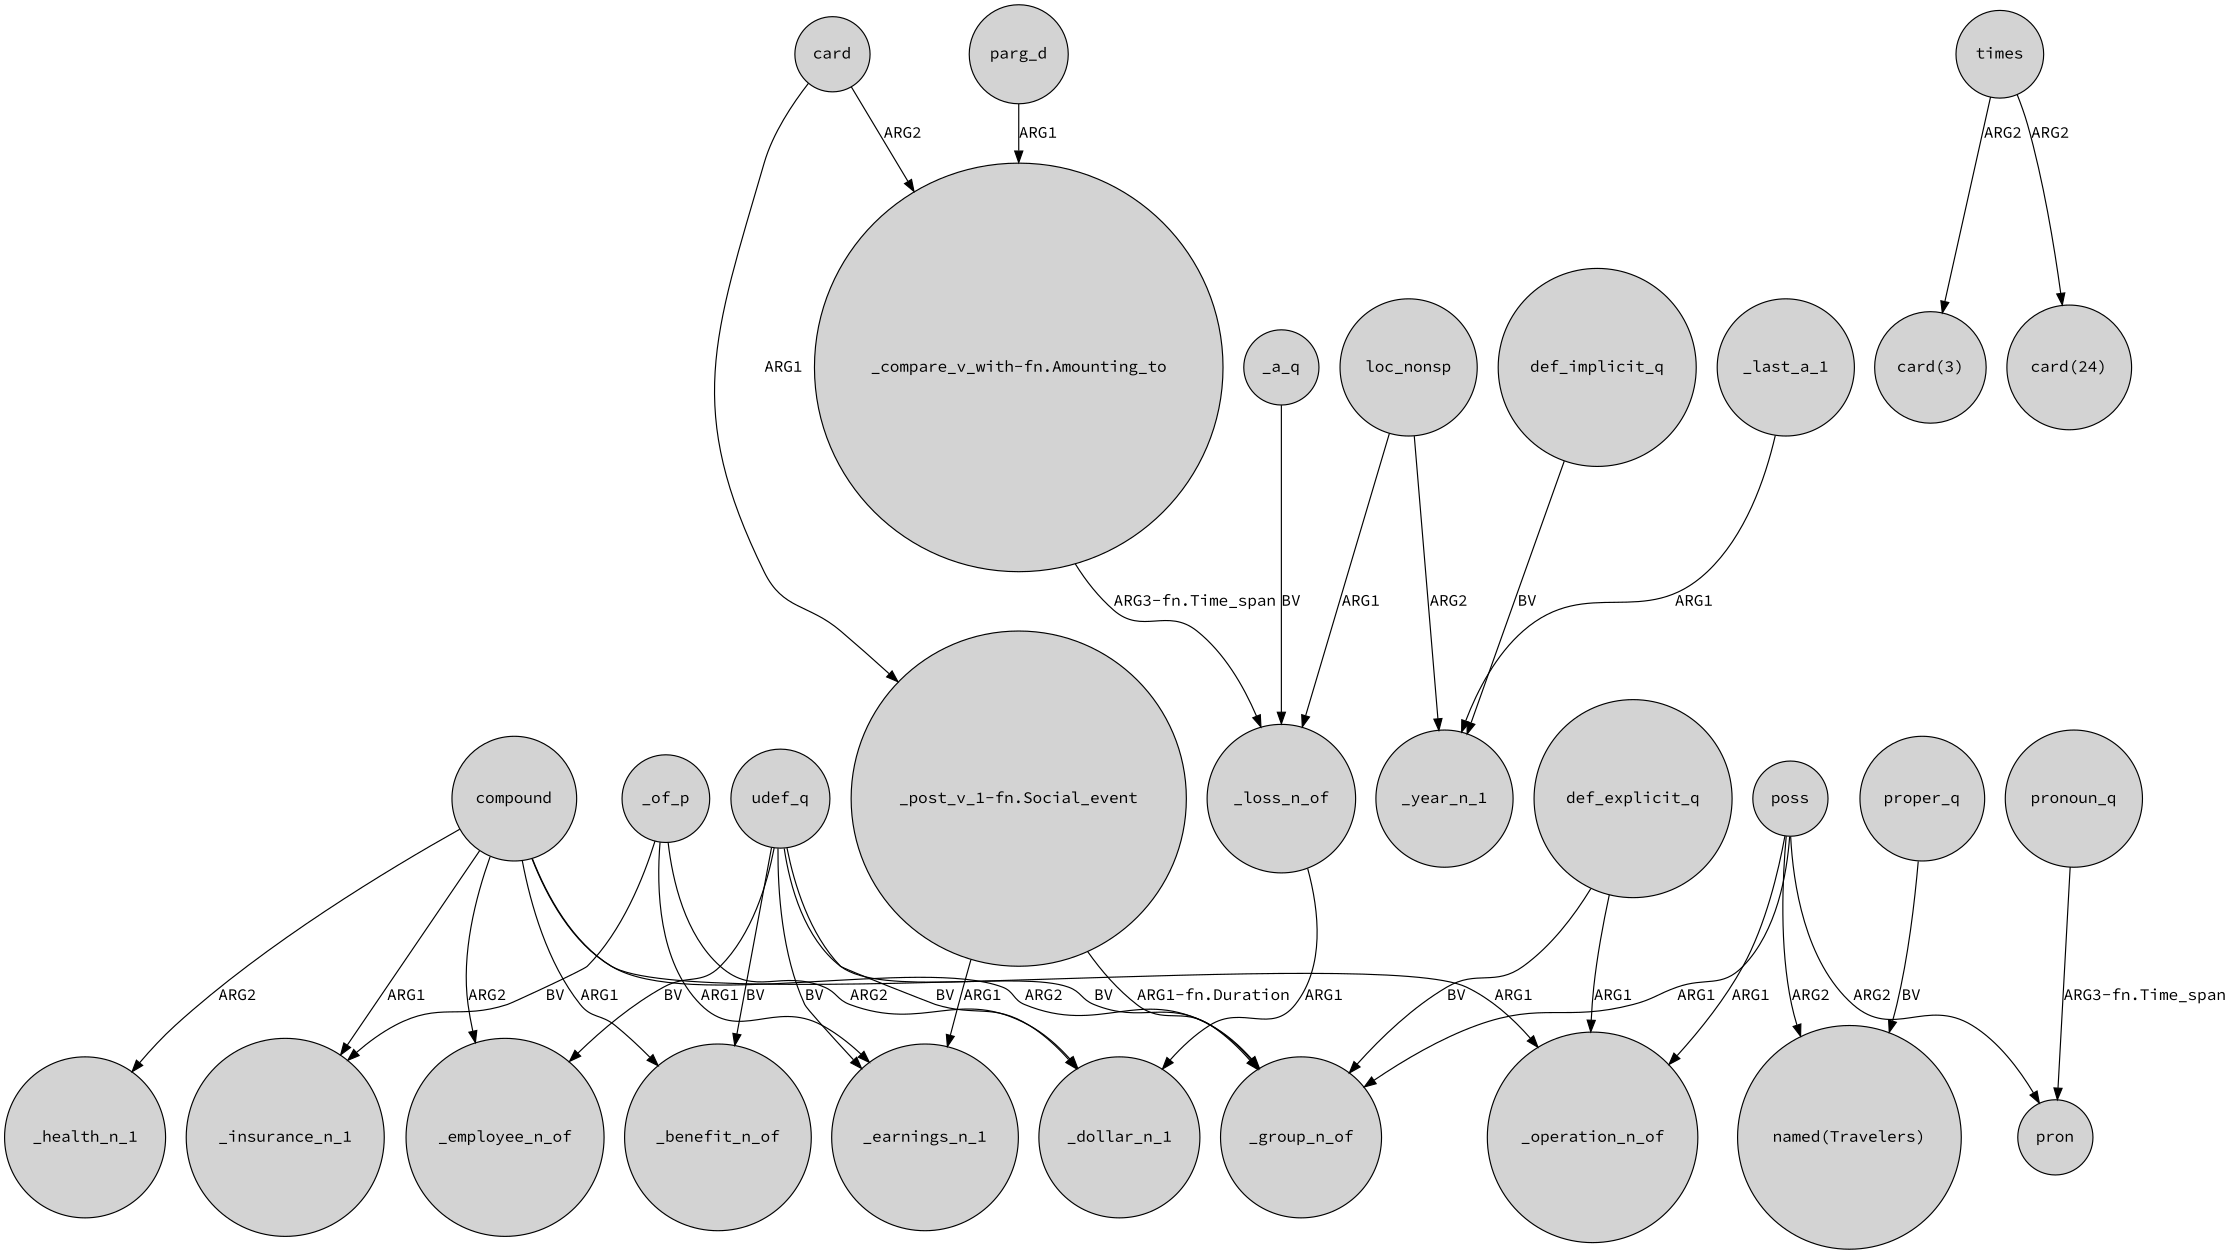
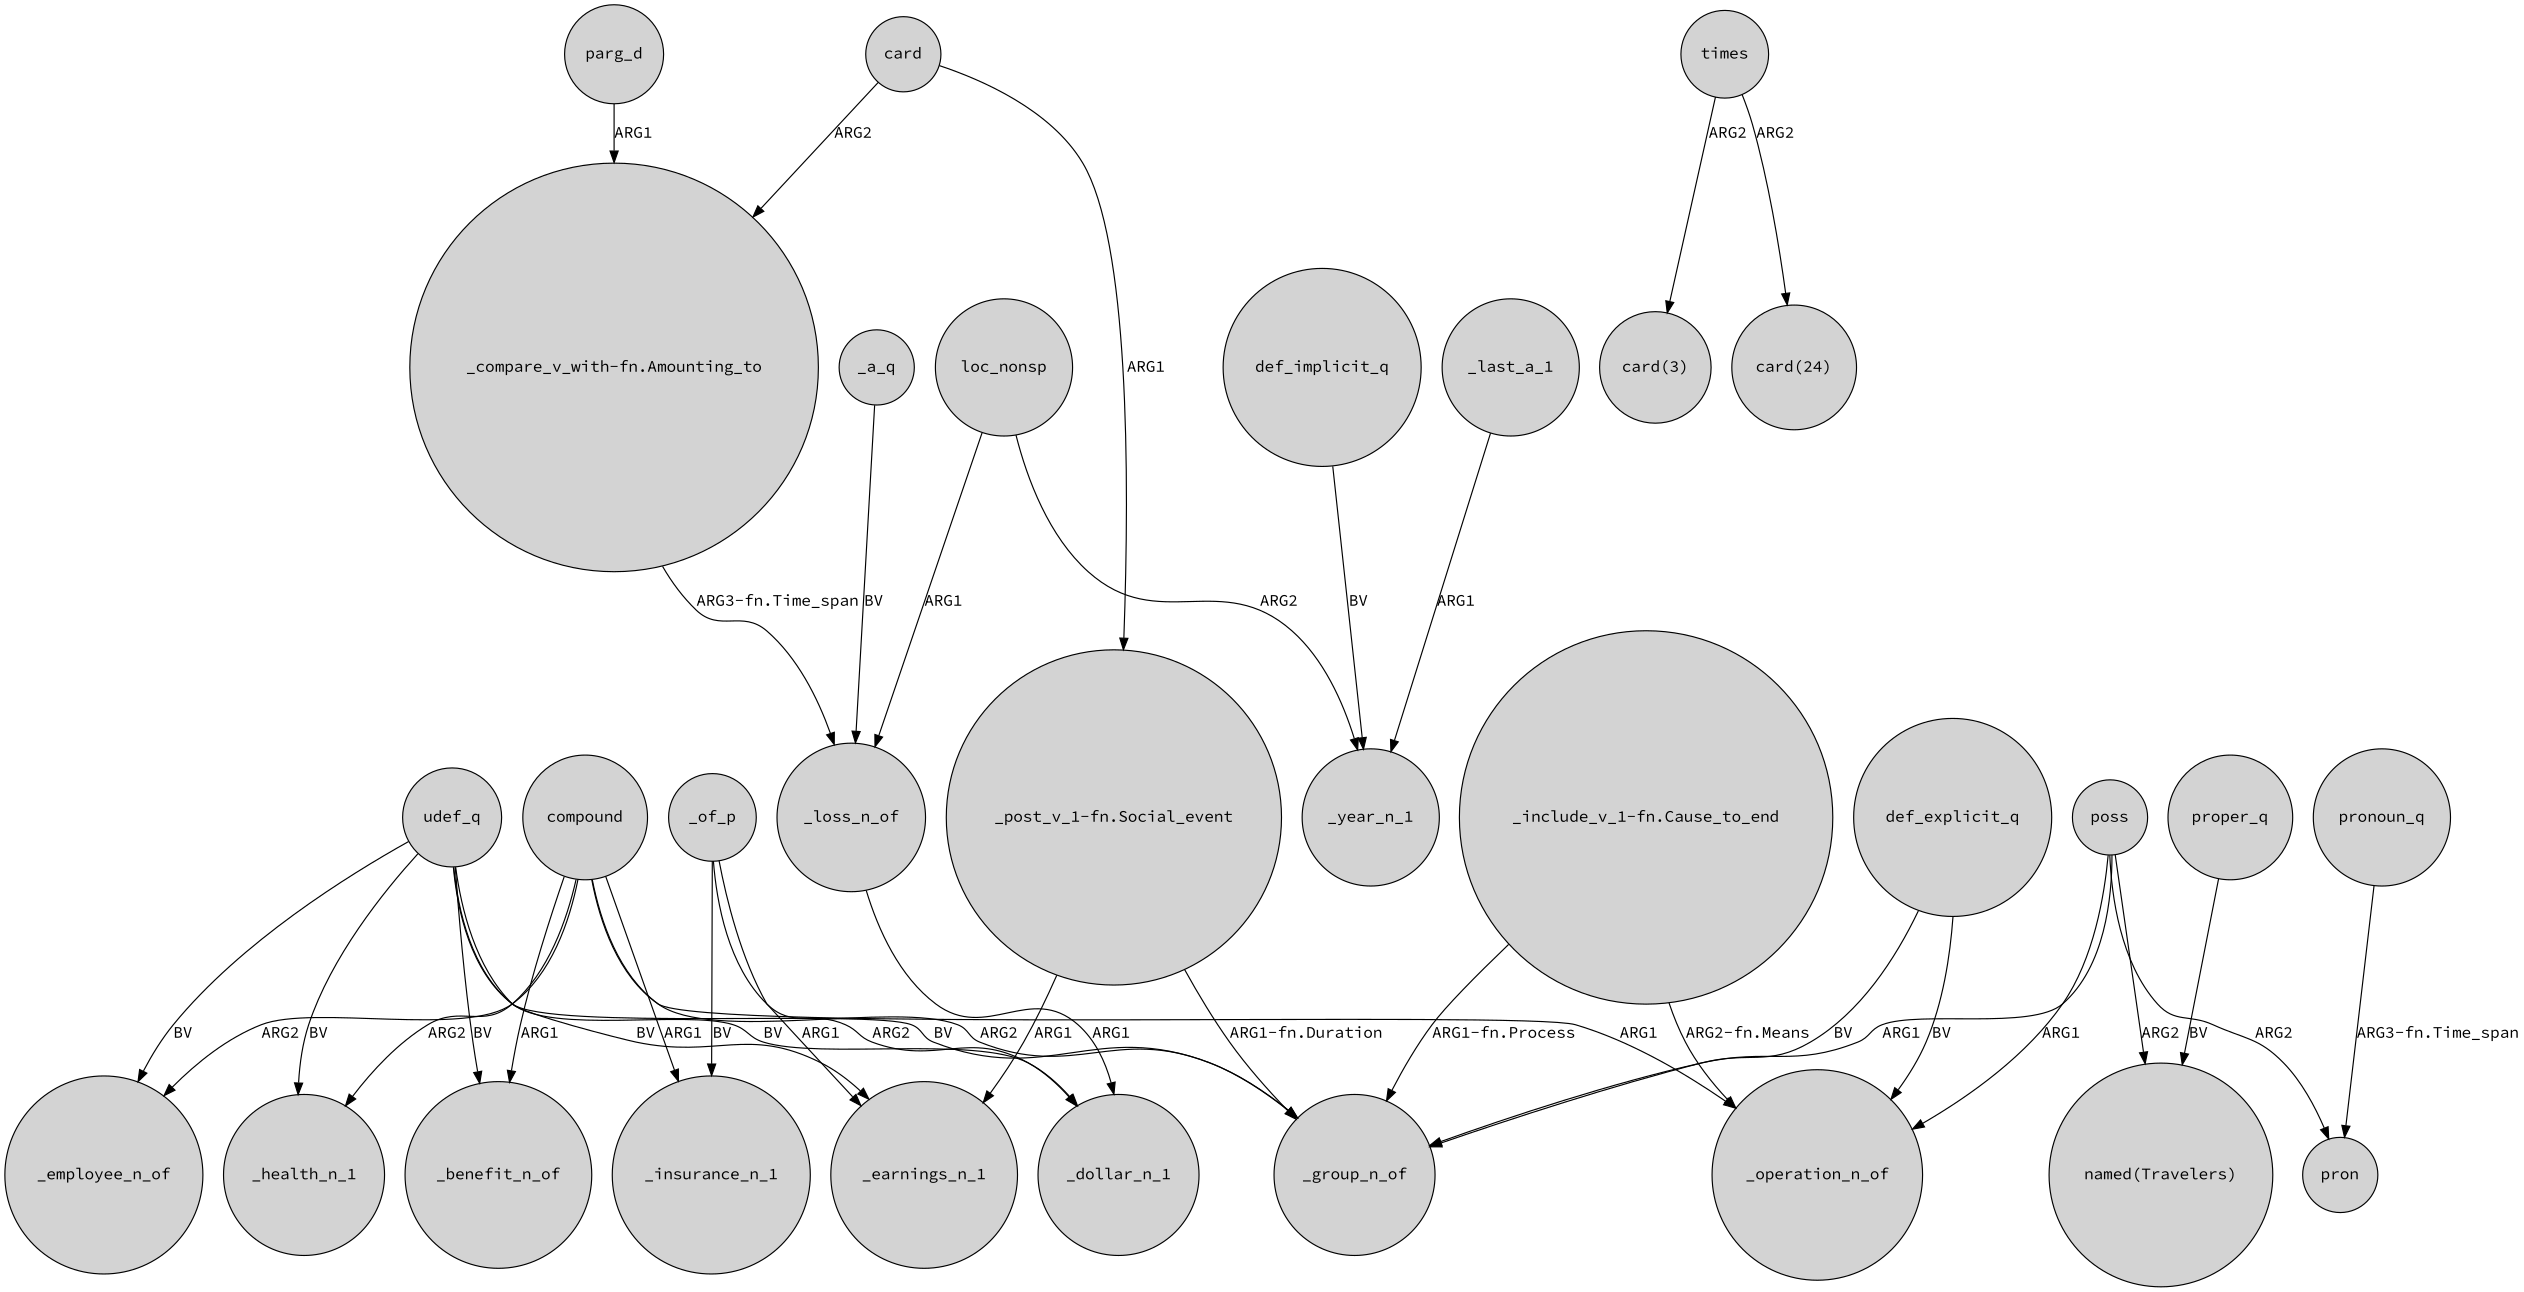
none -> (1646, 817)
none -> (339, 959)
(1613, 996) -> (1942, 1033)
